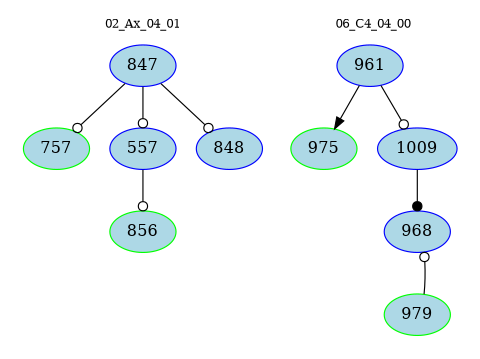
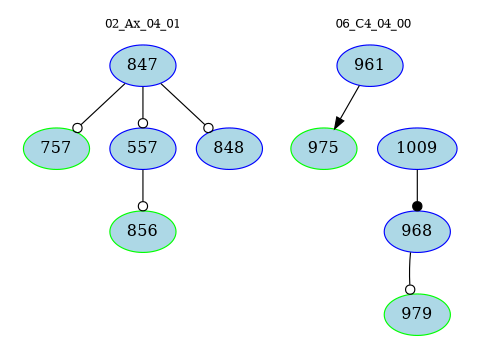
(391, 103) -> none
(425, 278) -> (410, 269)
